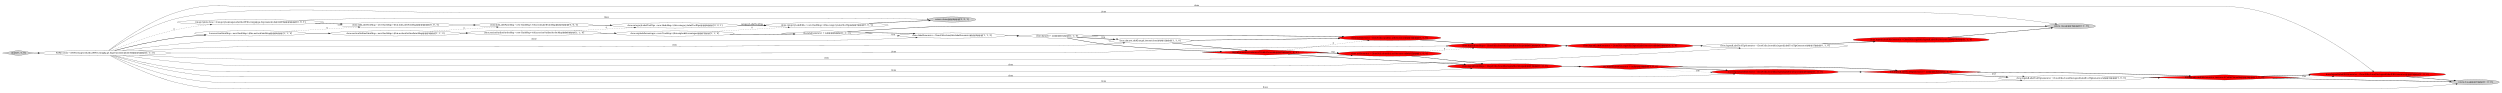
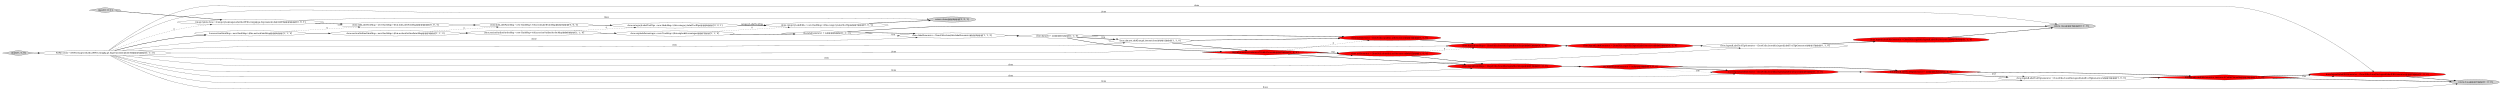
none -> (105, 10)
